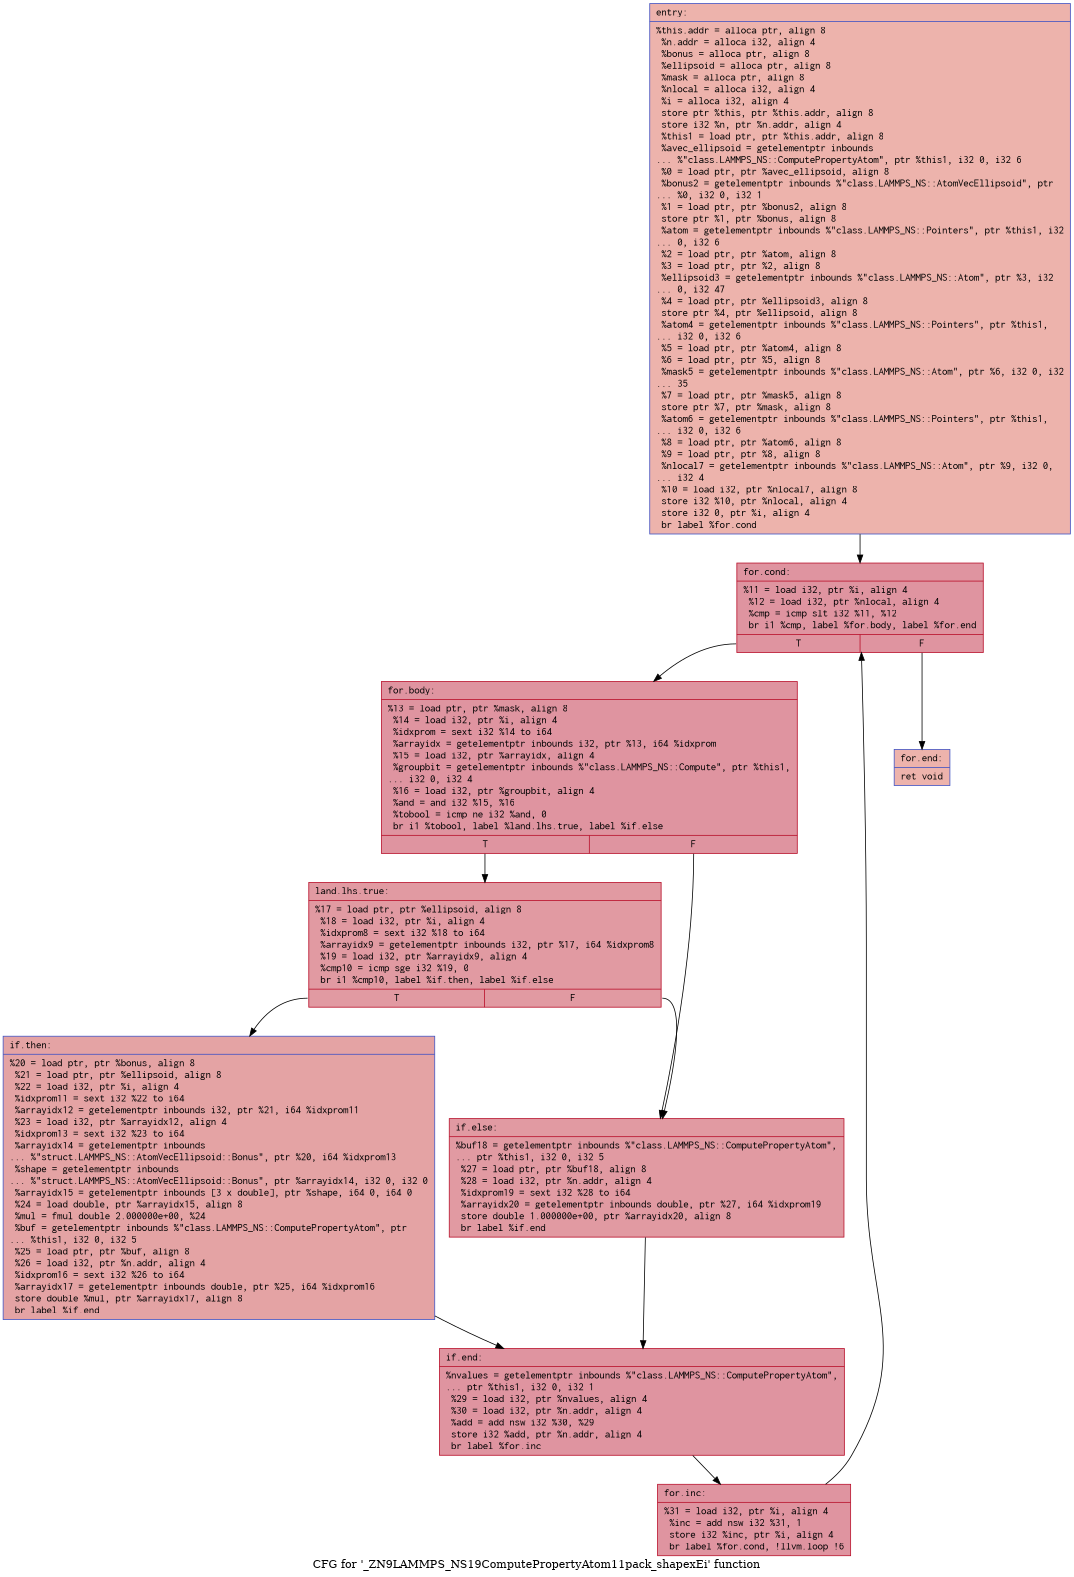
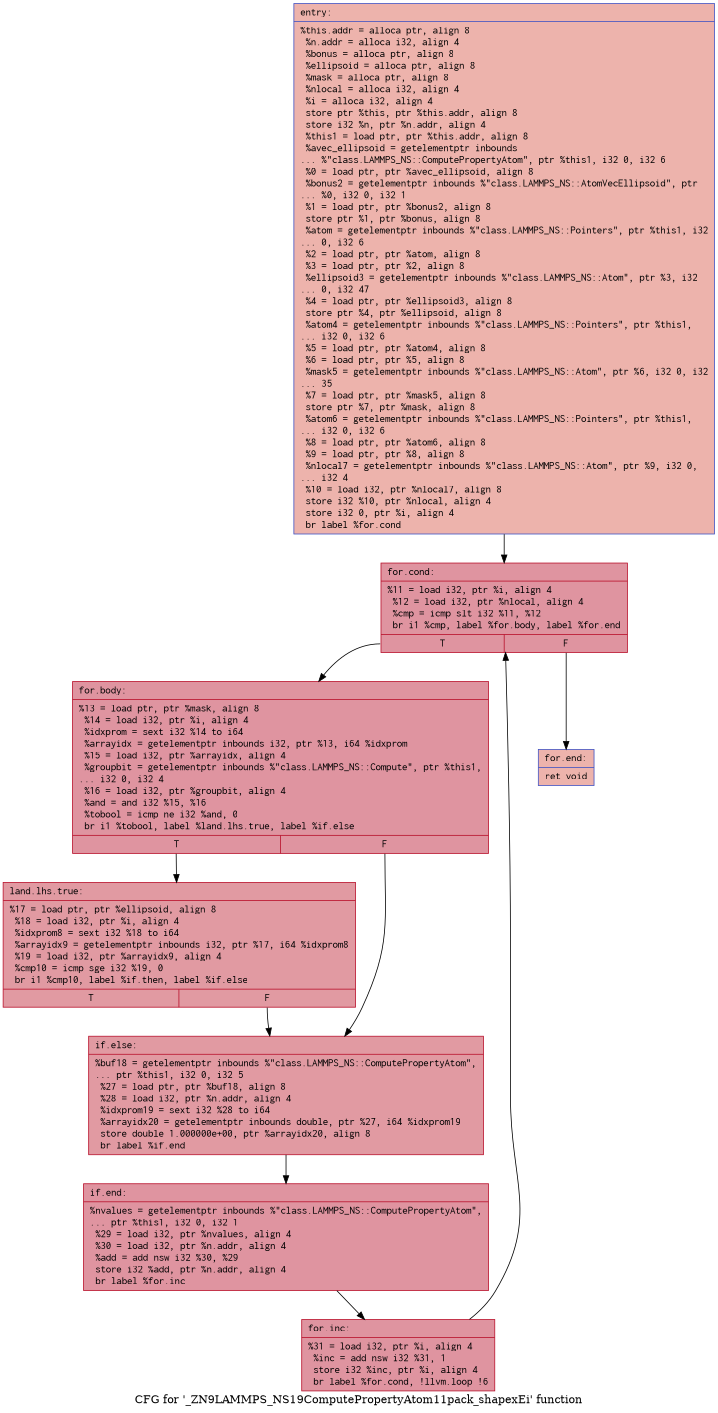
(219, 1178) -> none
